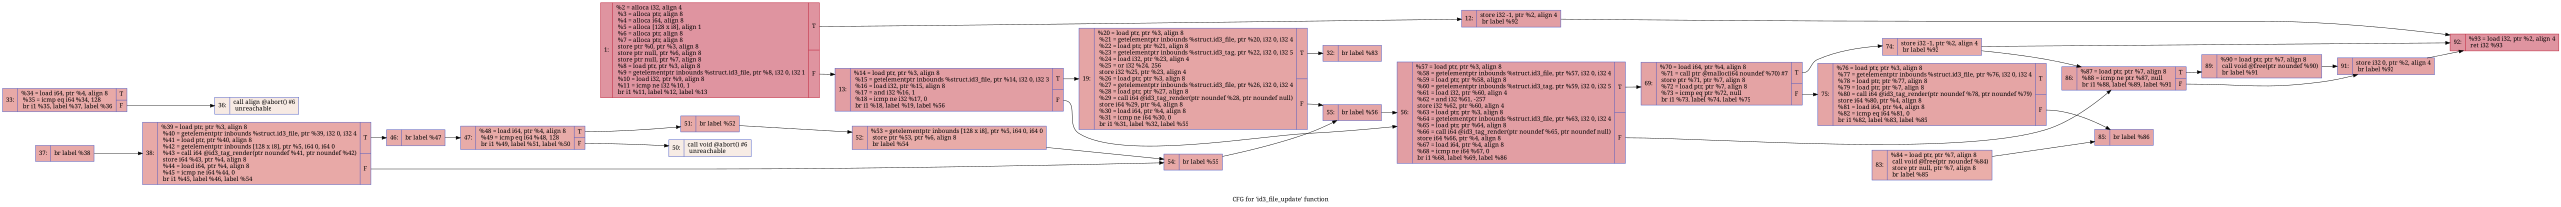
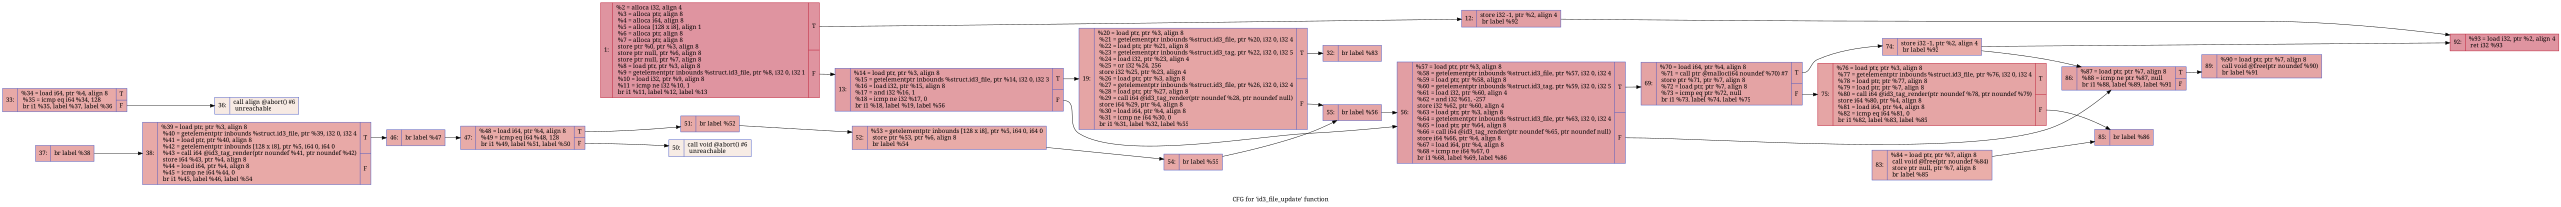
(2386, 66) -> none
(1932, 94) -> (1932, 94)
(765, 169) -> none
